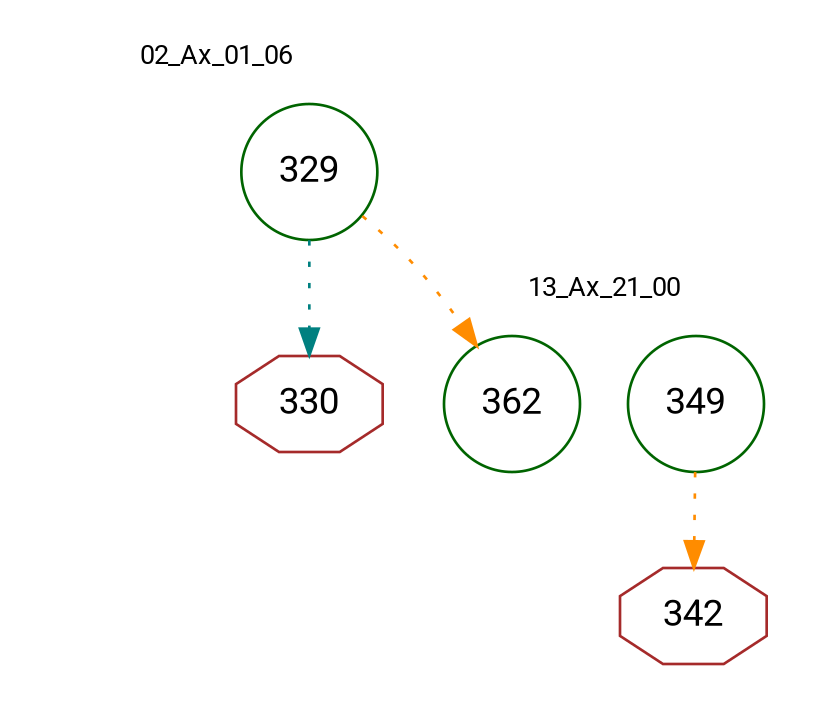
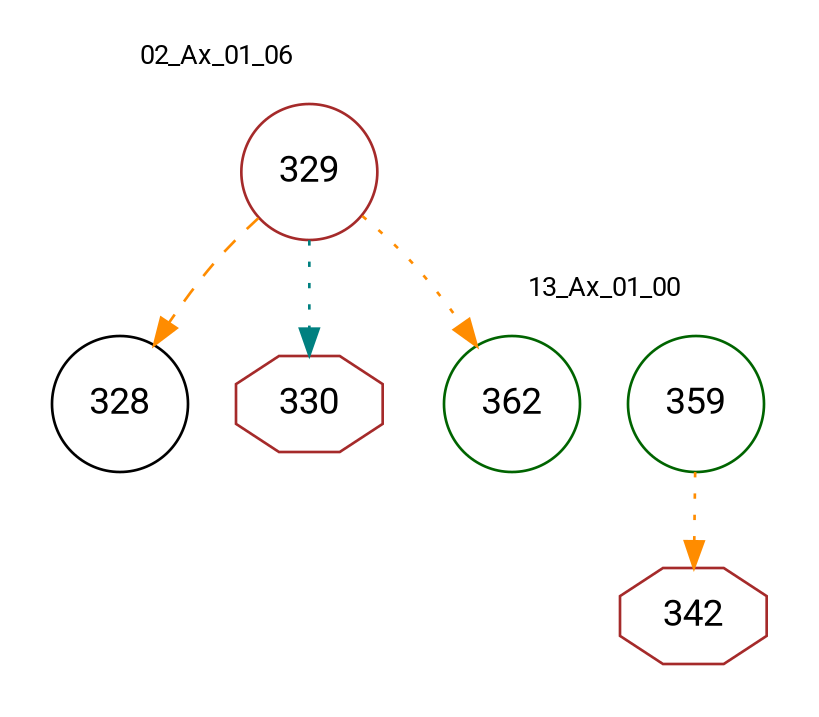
(309, 172) -> (309, 172)
(605, 289) -> (605, 289)
none -> (120, 404)
(696, 404) -> (696, 404)
